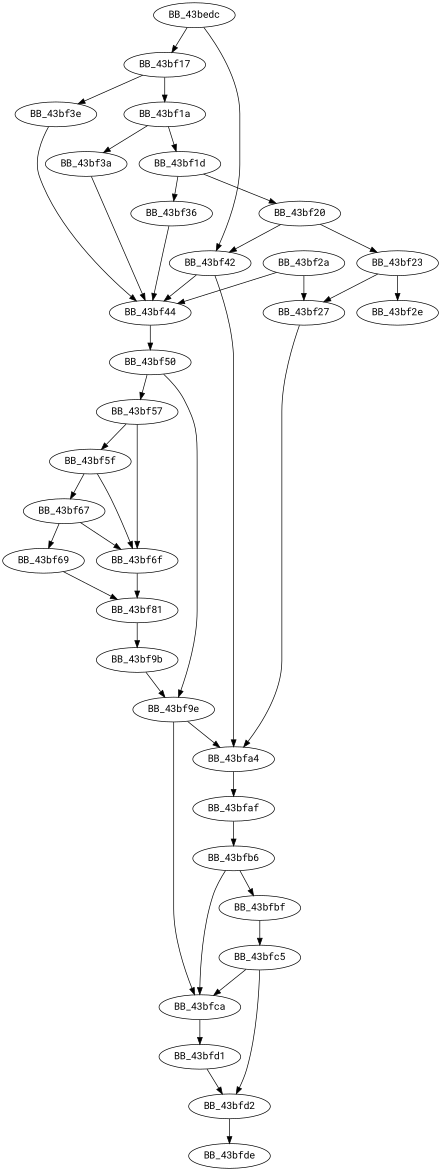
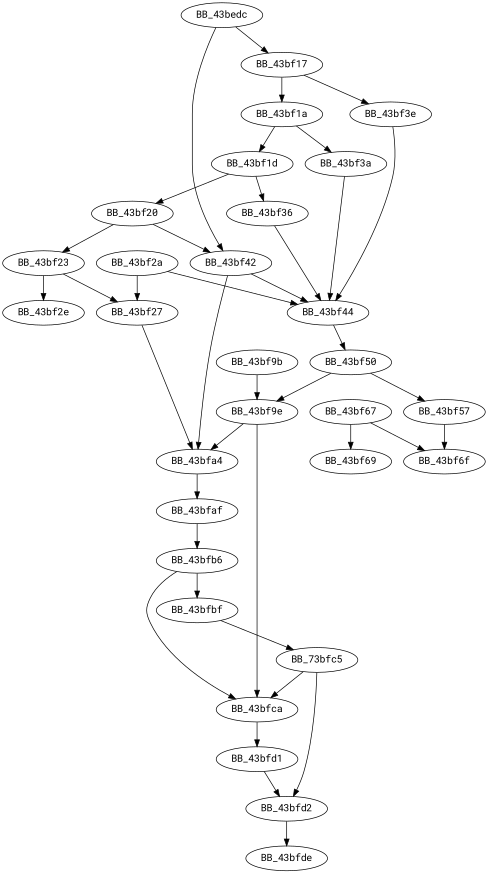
(90, 462) -> none
(137, 610) -> none
(260, 958) -> (317, 660)
